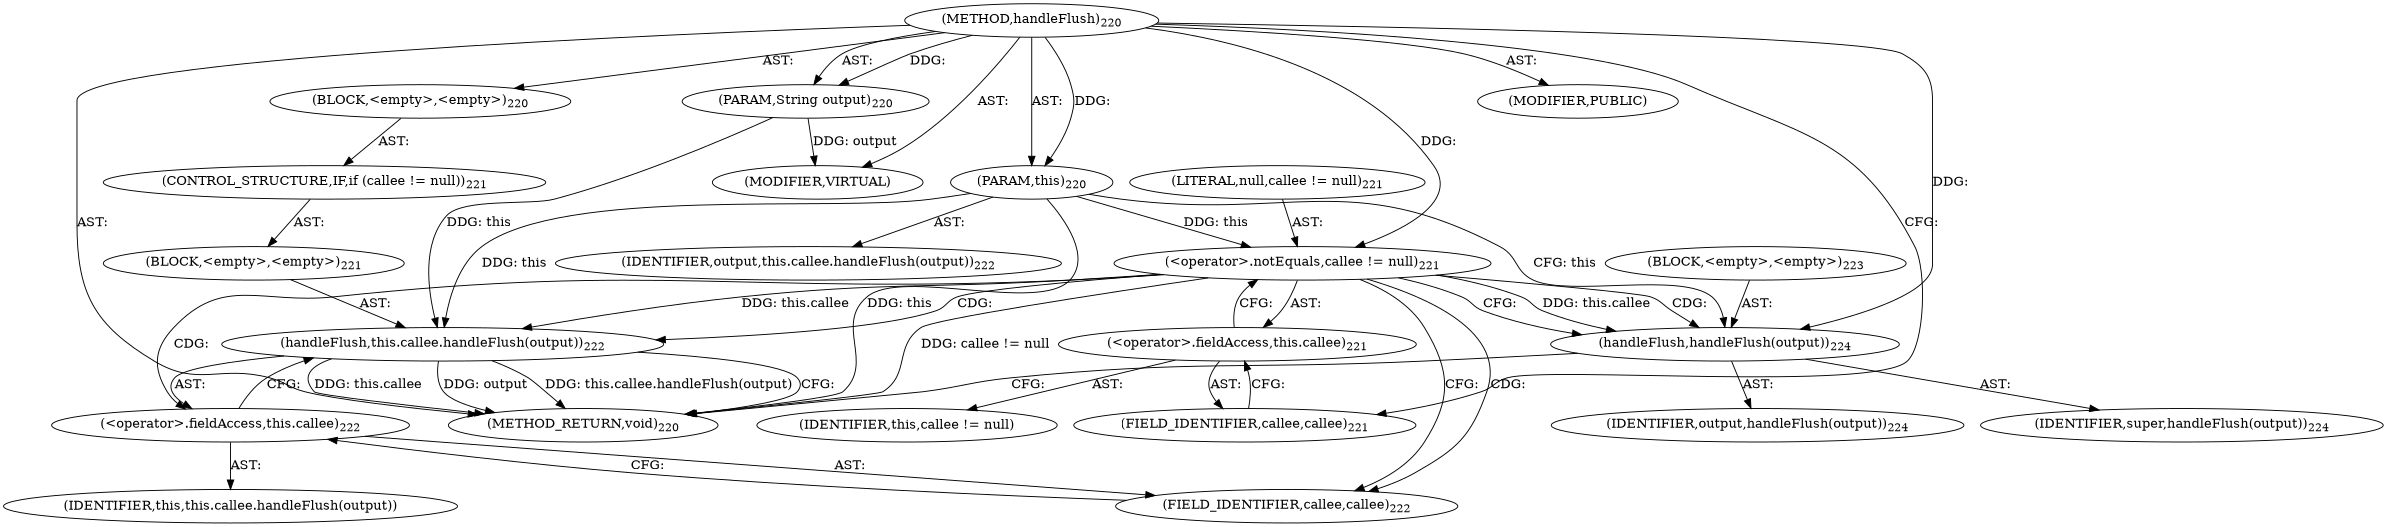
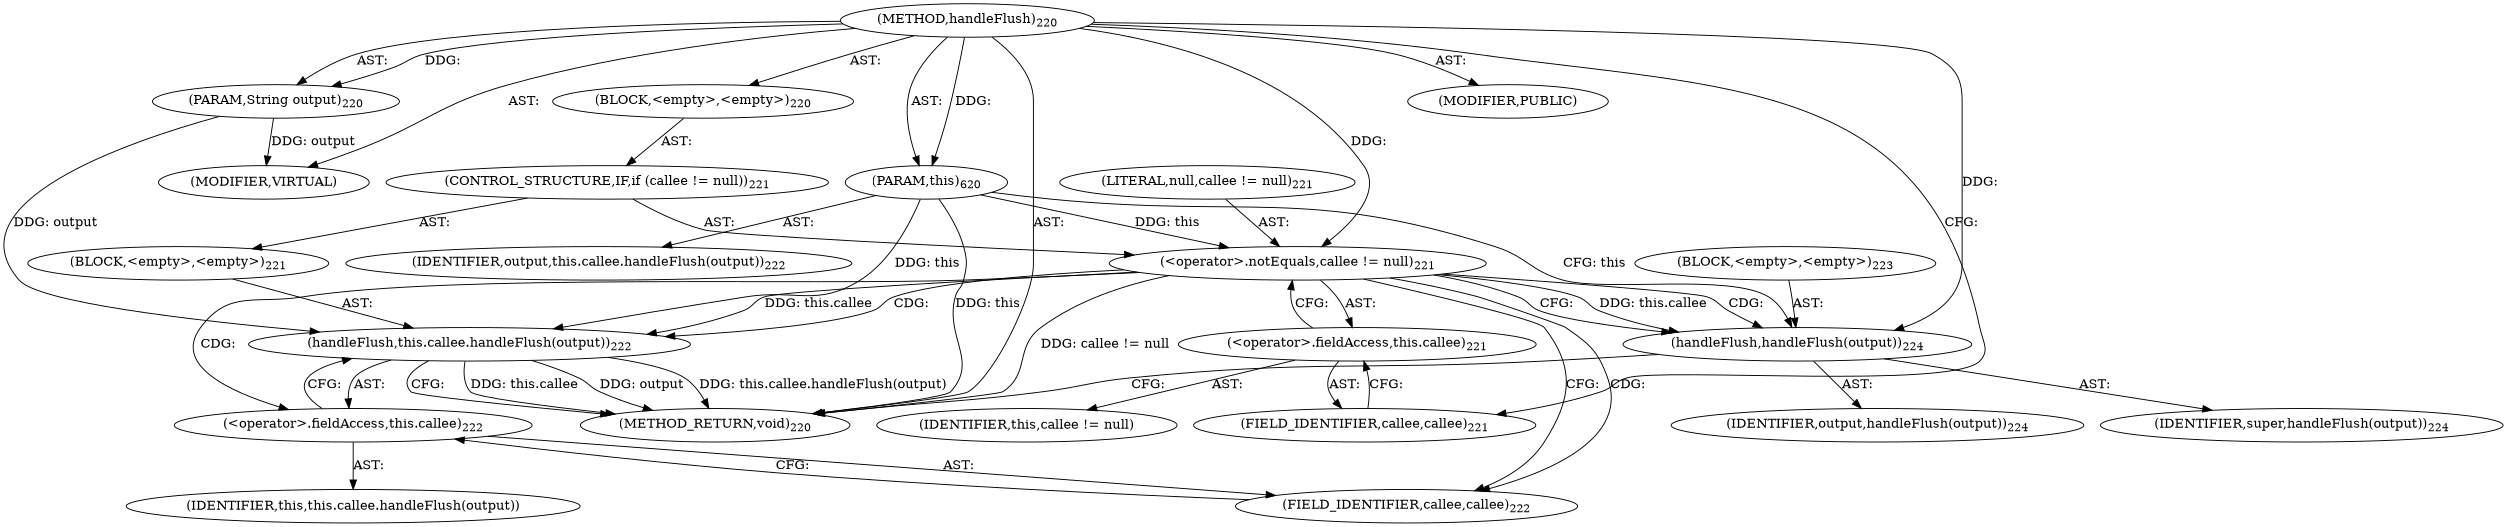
(1076, 181) -> (971, 181)
(479, 223) -> (56, 223)
none -> (875, 242)
